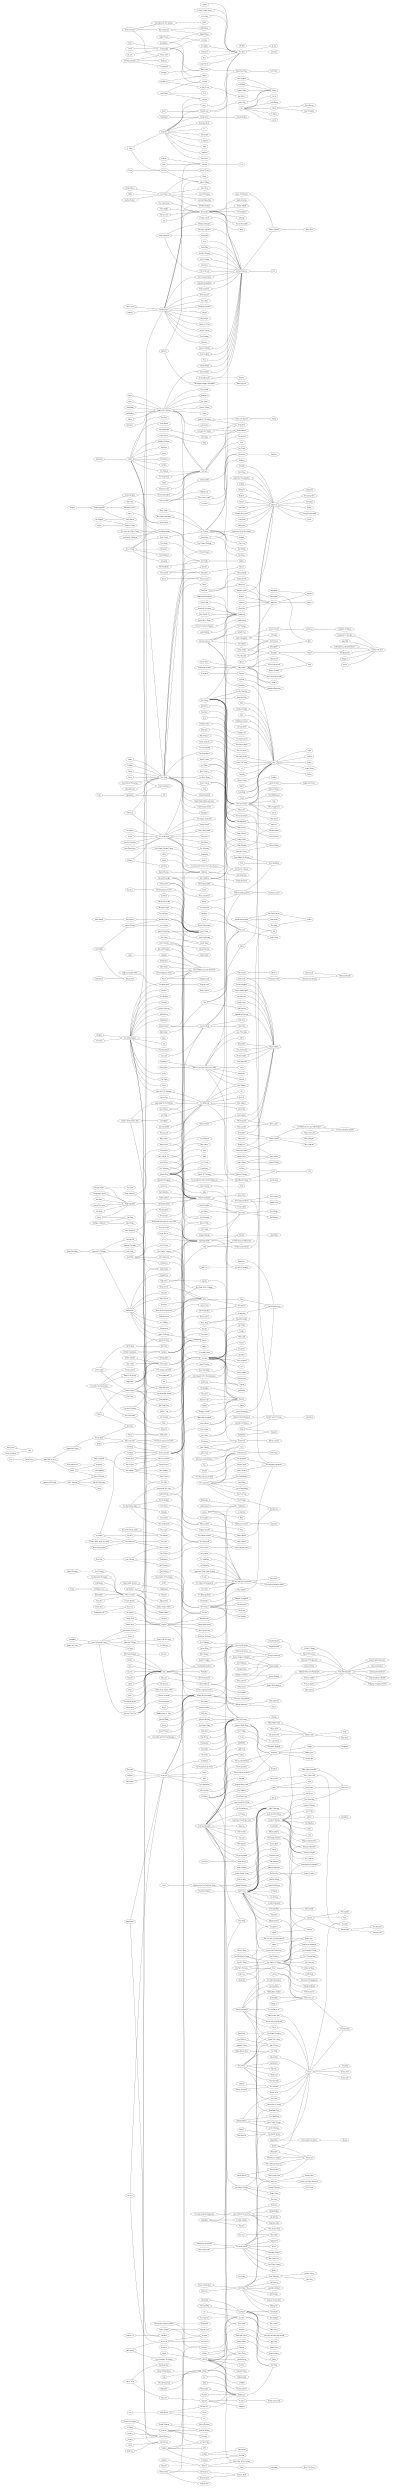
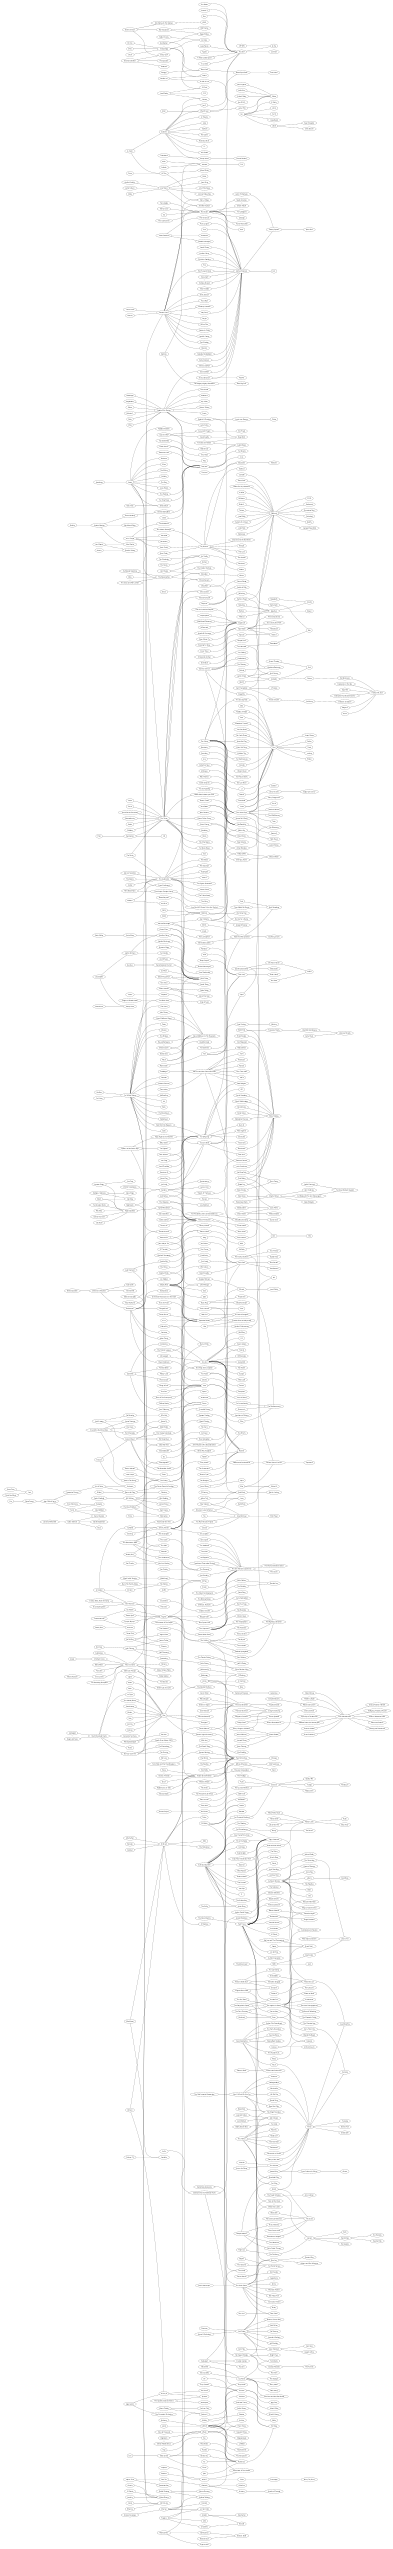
(164, 1358) -> none
